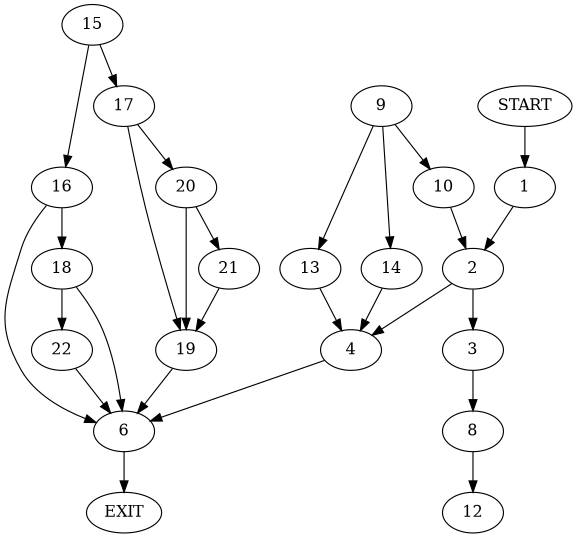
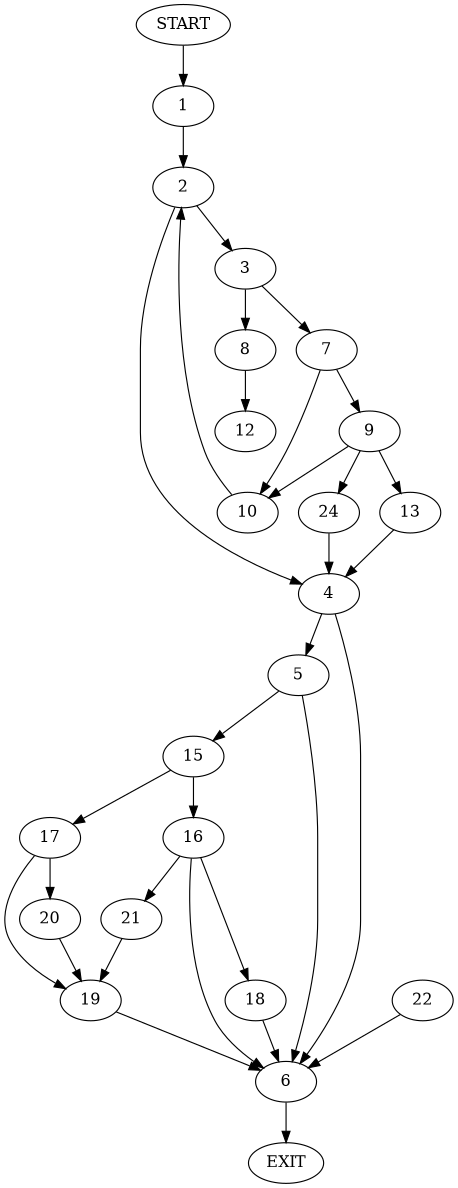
(205, 223) -> (166, 874)
(392, 269) -> (329, 513)
(62, 304) -> none
none -> (327, 350)
none -> (298, 675)
